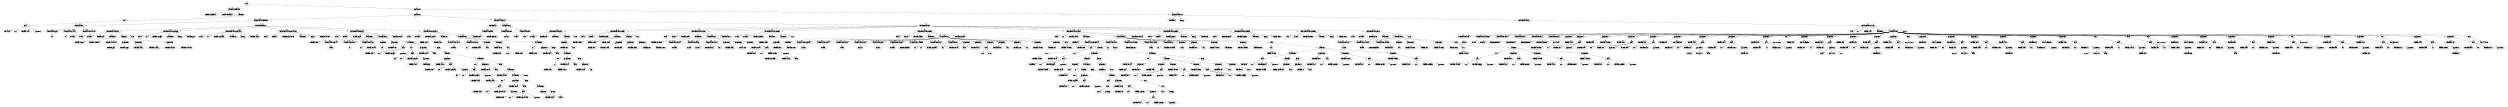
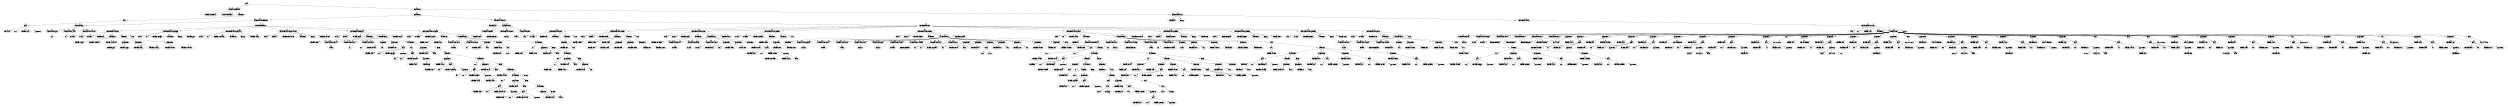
(430, 31) -> (430, 31)
(507, 31) -> (507, 31)
none -> (2227, 53)
